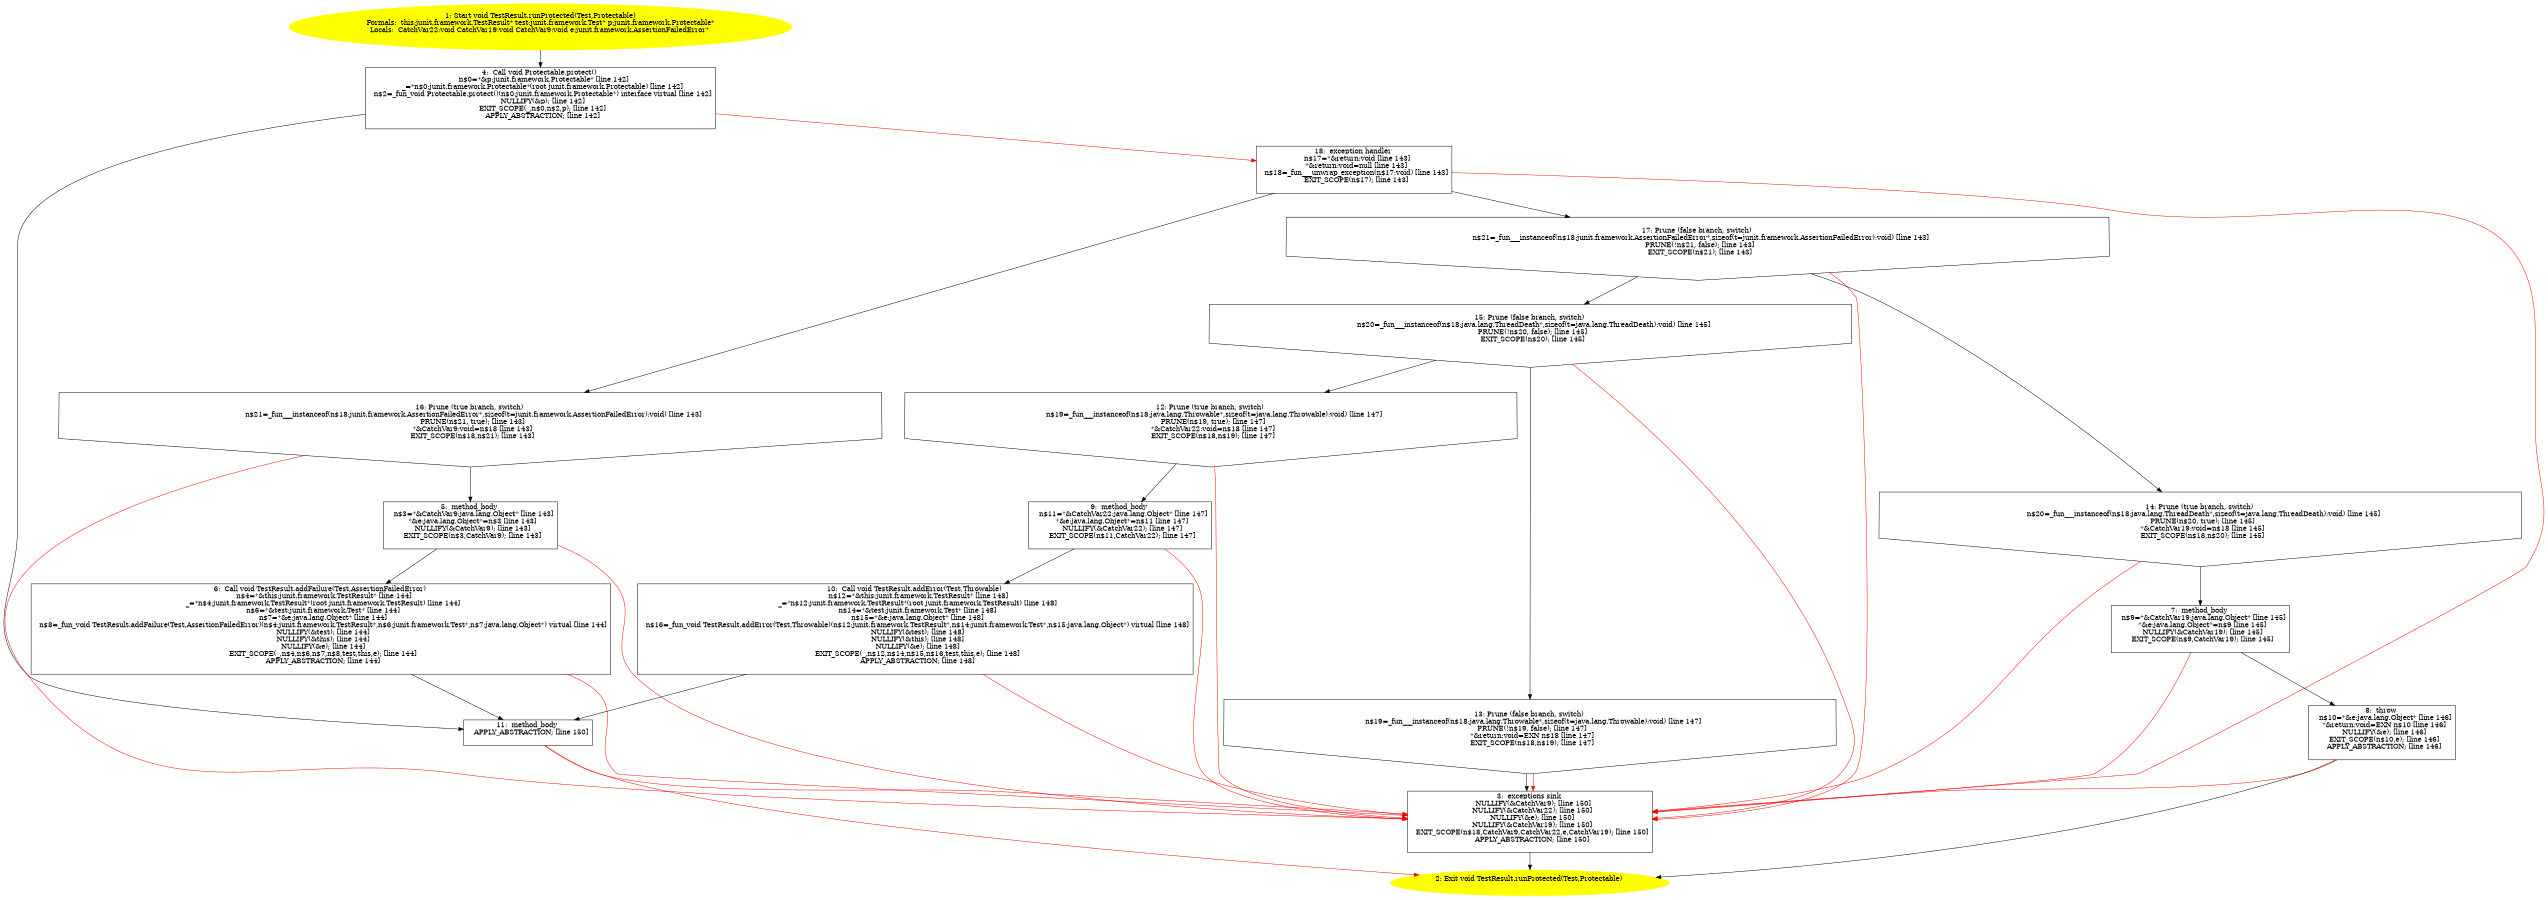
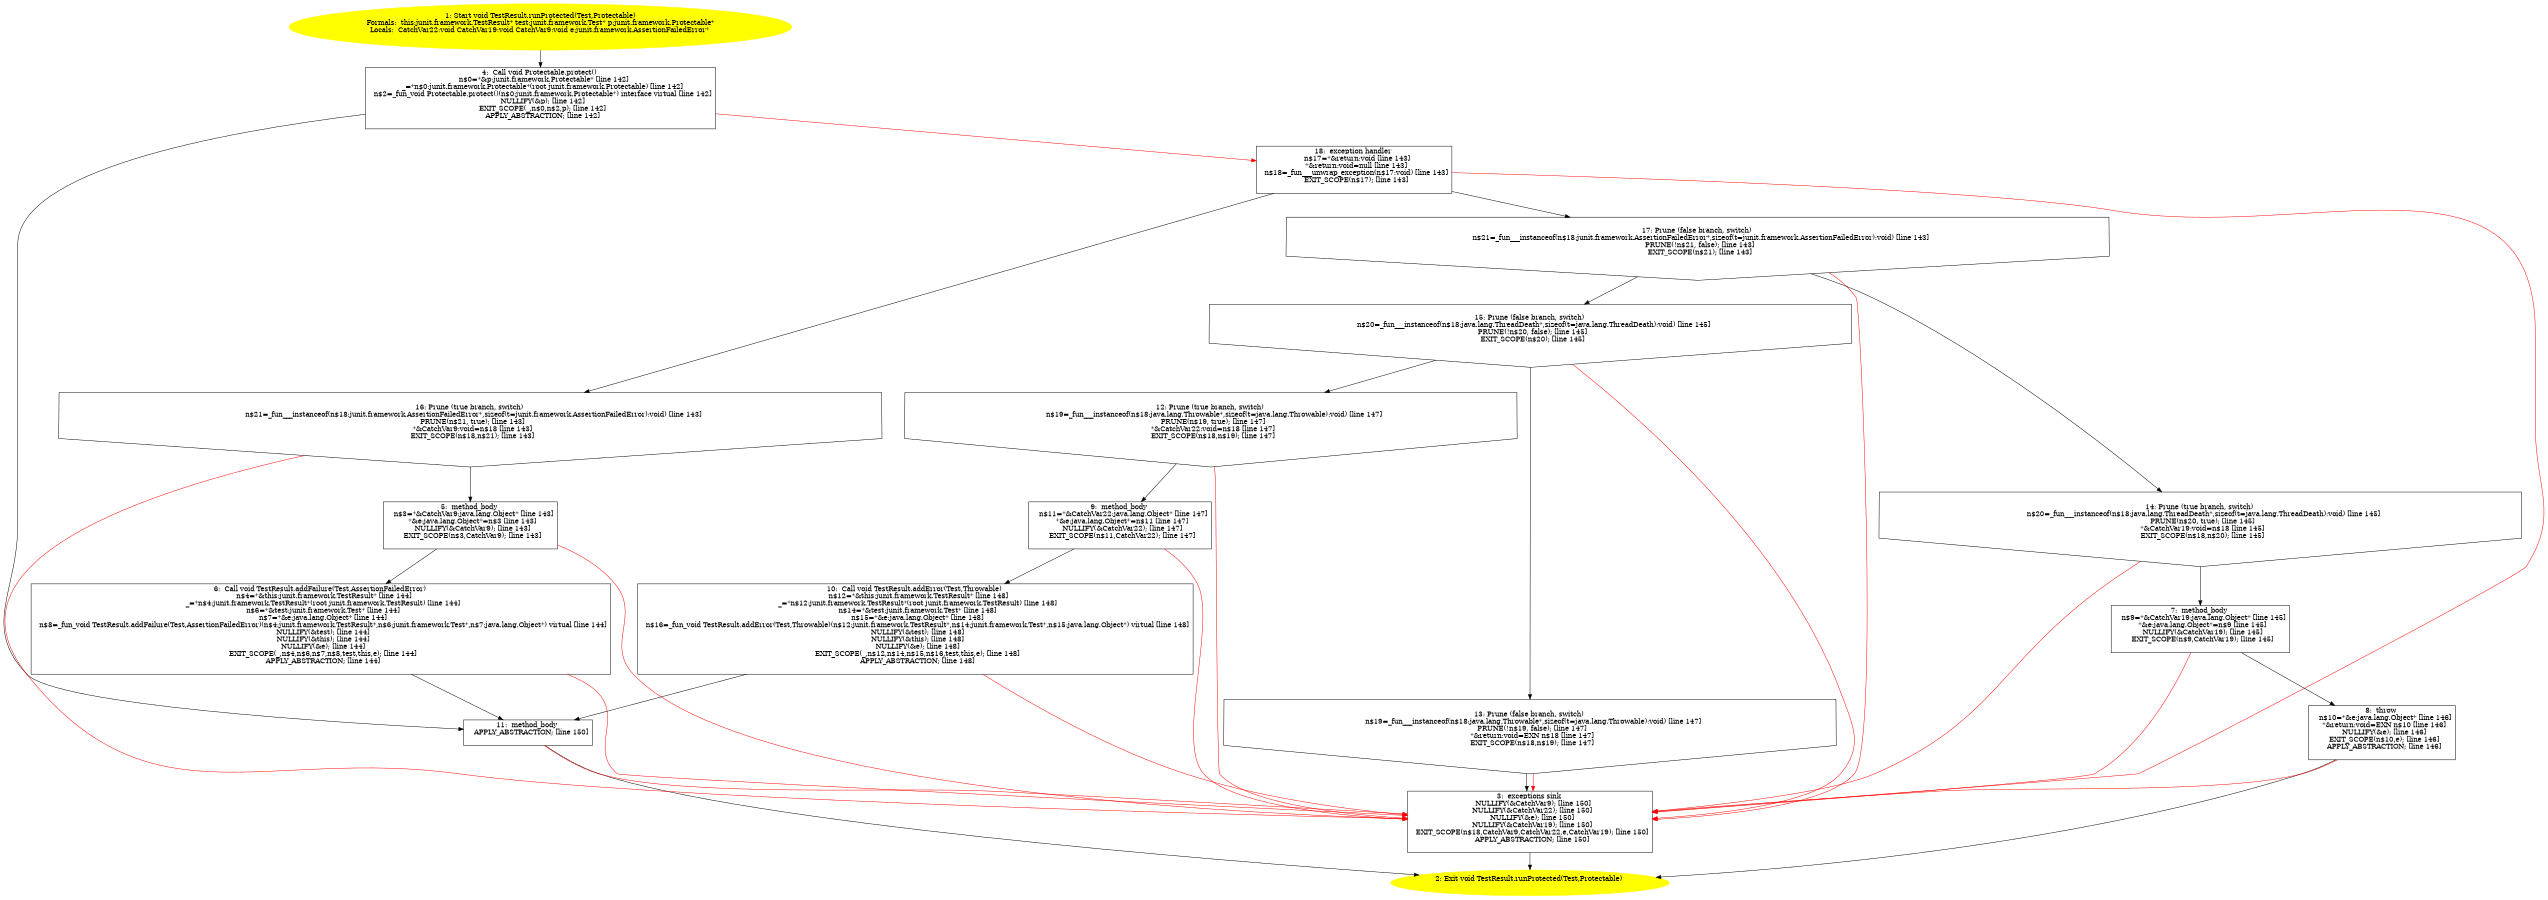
(974, 836) -> (974, 836)
